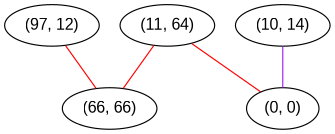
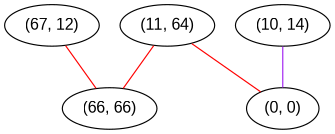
(52, 25) -> (52, 25)
